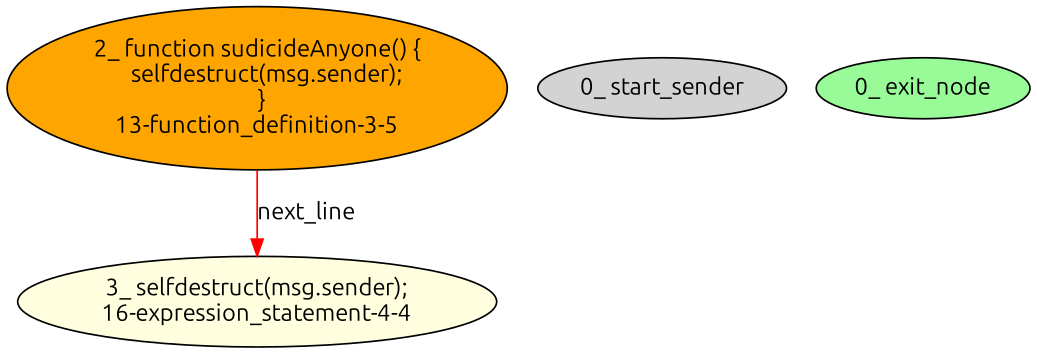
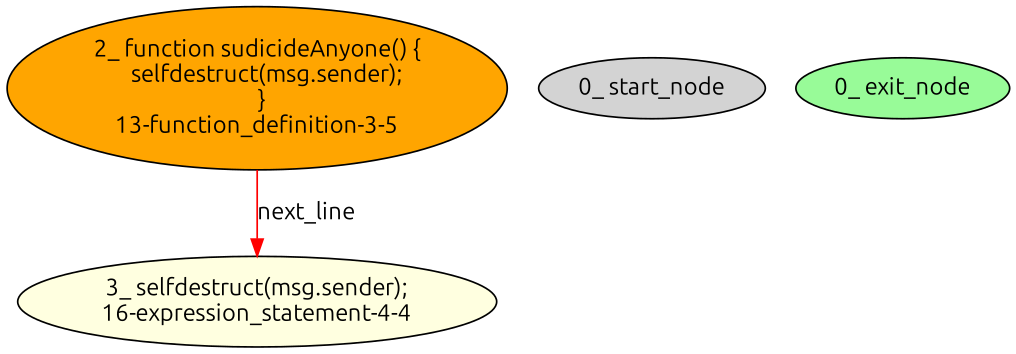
(662, 88) -> (652, 88)
